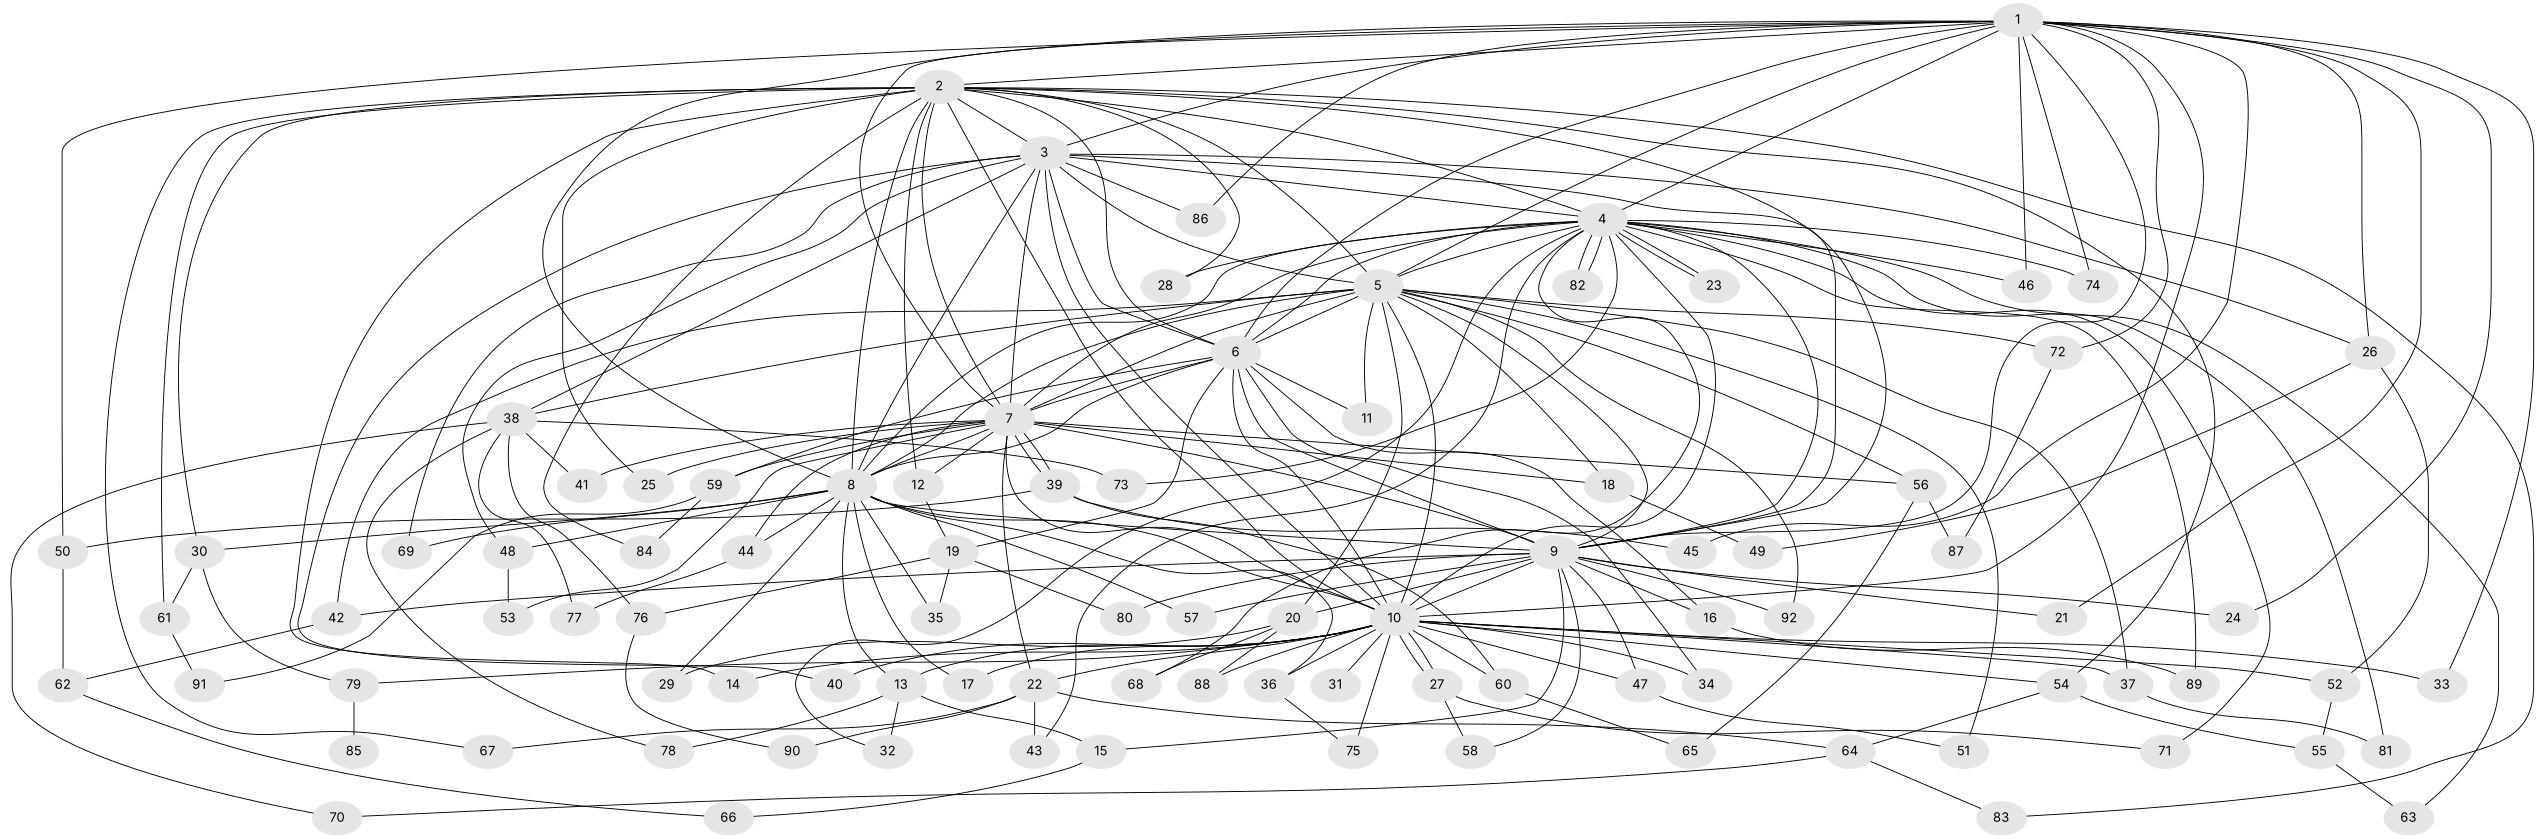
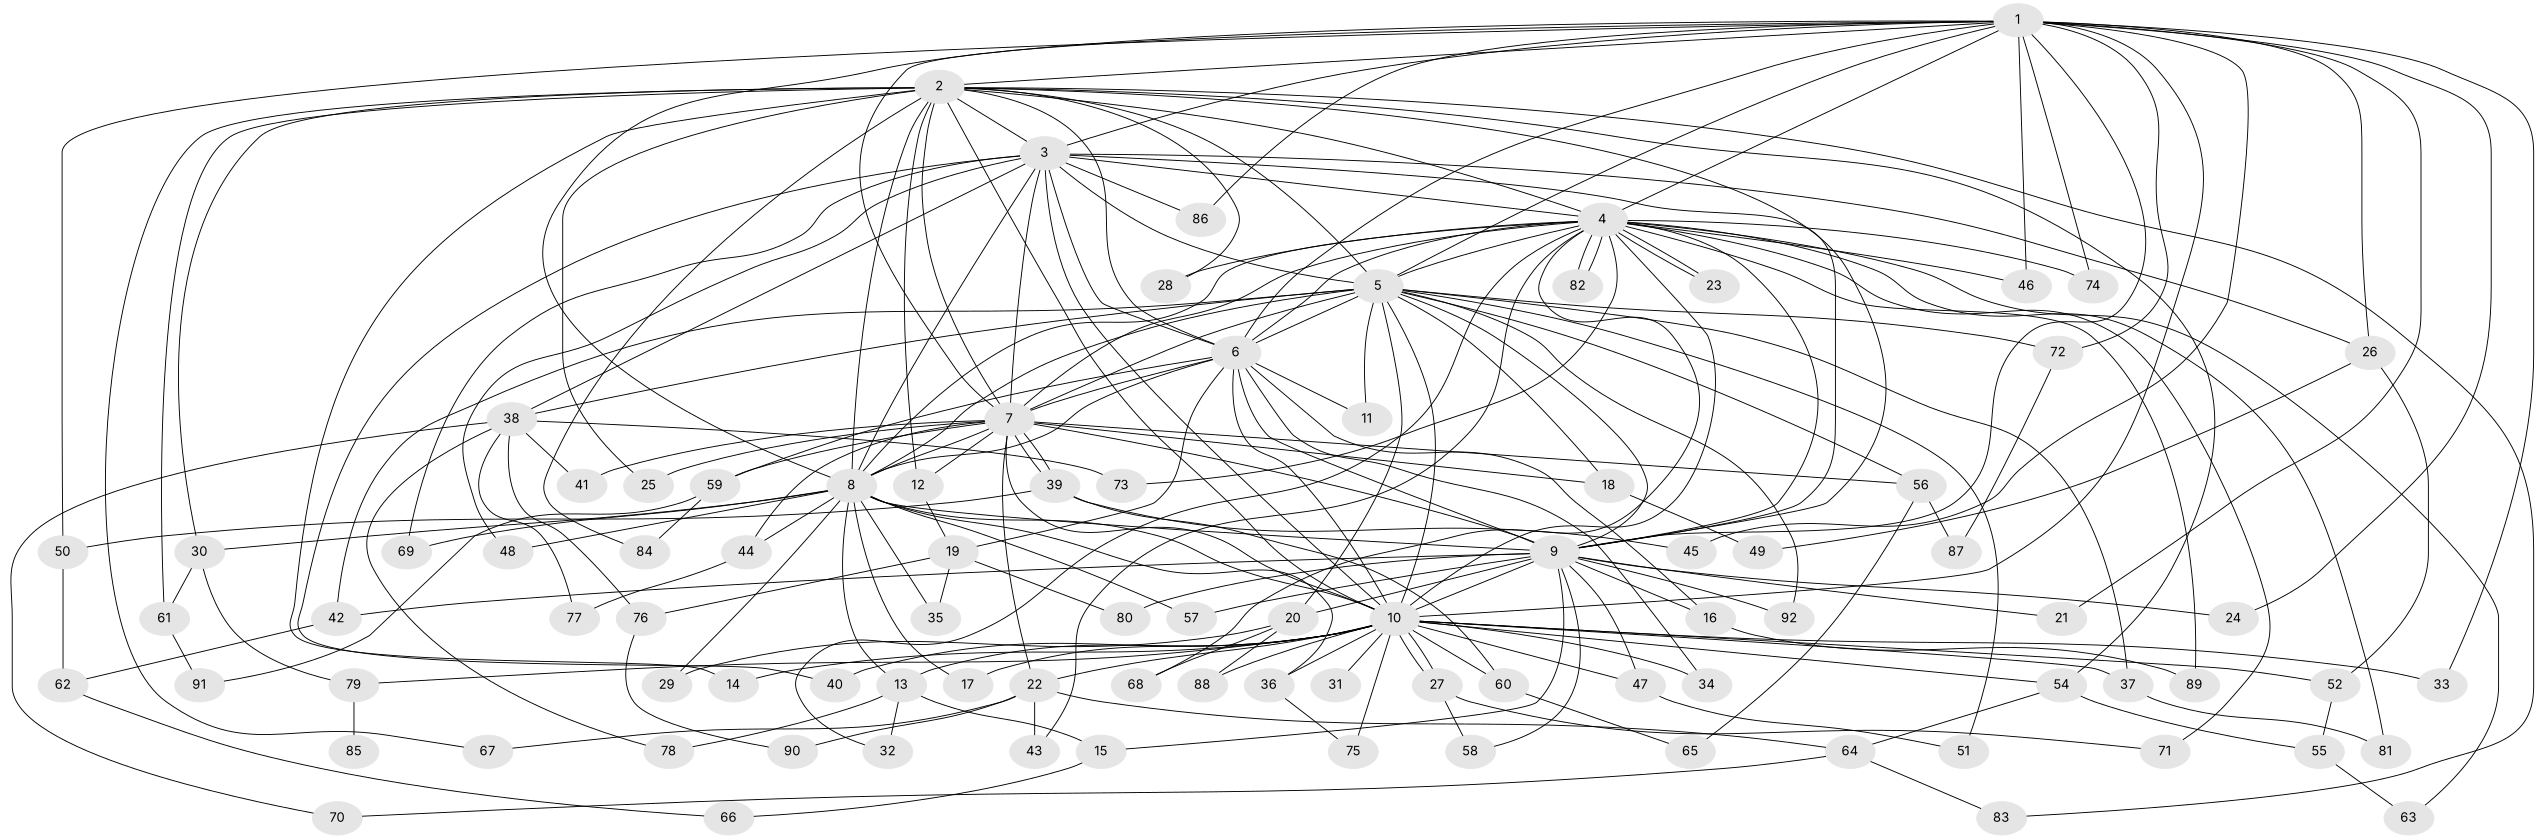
(508, 619) -> none
